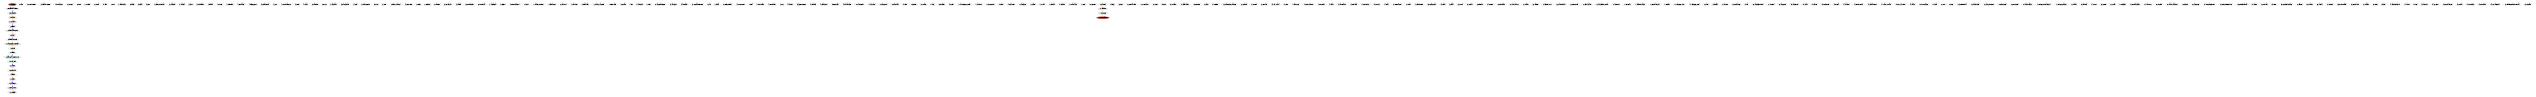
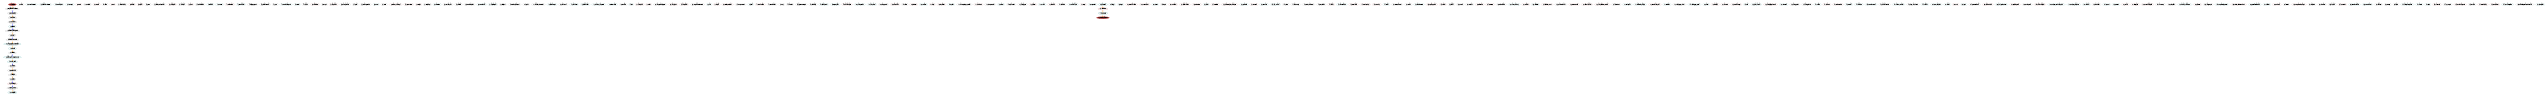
none -> (1756, 5)
